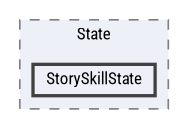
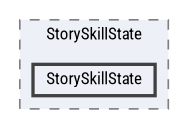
(94, 35) -> (94, 35)
